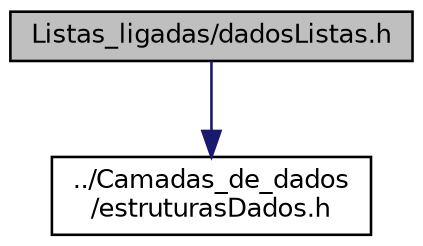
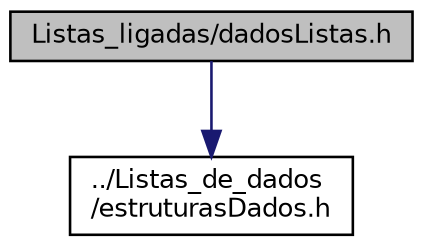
(211, 196) -> (211, 196)
